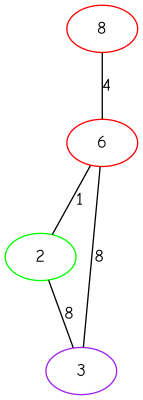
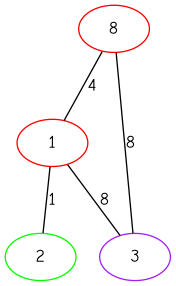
(102, 143) -> (52, 143)
(61, 314) -> (125, 143)
